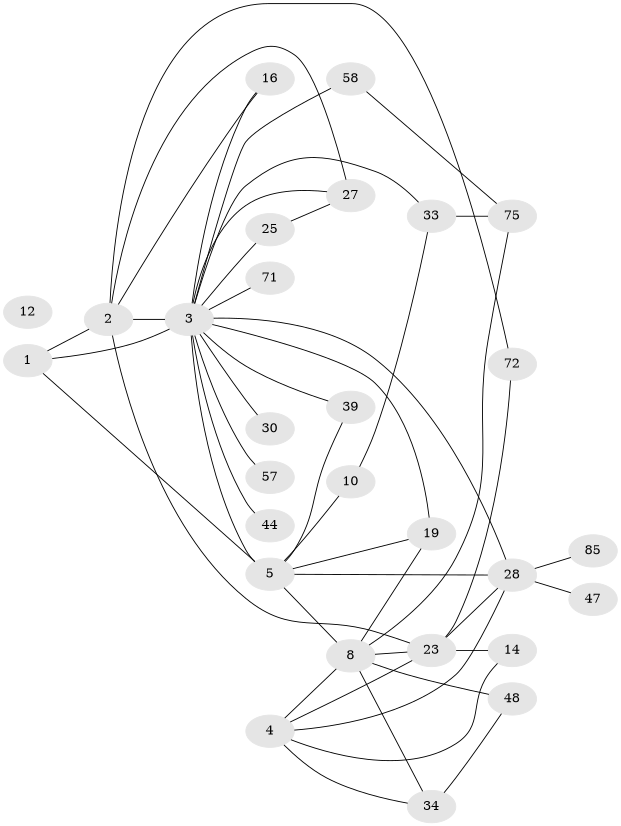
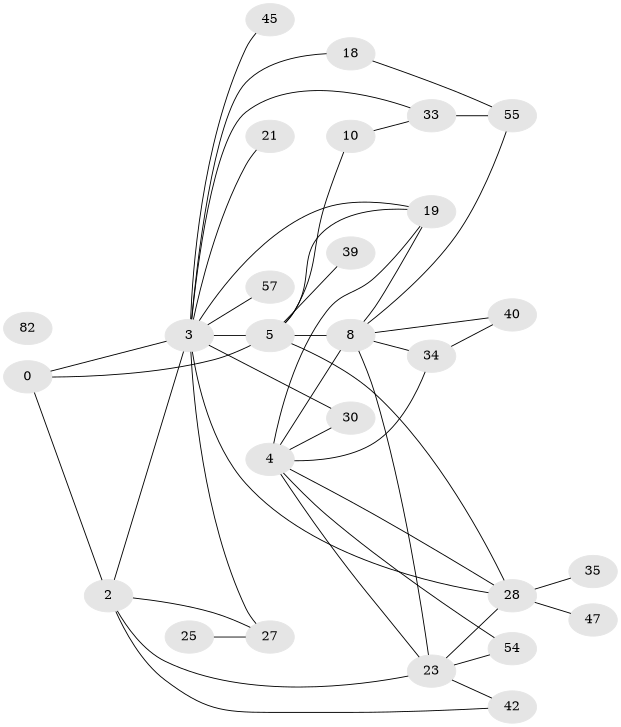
(270, 79) -> none
(351, 79) -> (351, 54)
(512, 216) -> (512, 116)
(228, 274) -> none
(270, 278) -> (270, 136)
(28, 312) -> (28, 328)
none -> (322, 318)
(28, 361) -> (28, 377)
(512, 364) -> (512, 707)
(261, 375) -> none
none -> (311, 439)
(270, 526) -> (270, 20)
(593, 551) -> (593, 572)
(512, 650) -> (512, 649)
(512, 699) -> (512, 315)
